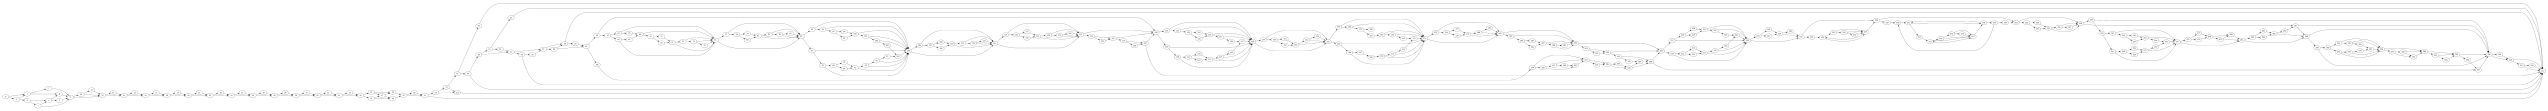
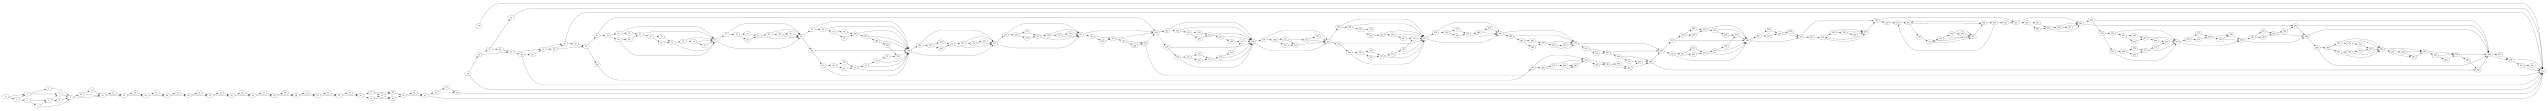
(1301, 43) -> (1295, 39)
none -> (1371, 51)
(457, 74) -> none
